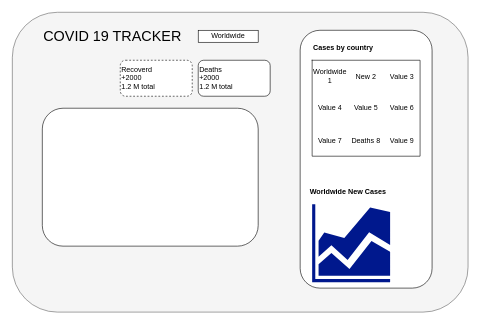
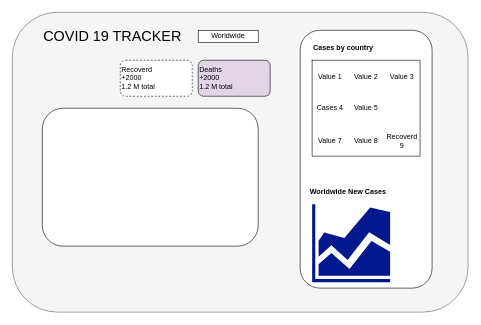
(330, 77) -> (330, 77)
(366, 77) -> (366, 77)
(234, 78) -> (234, 78)
(330, 108) -> (330, 108)
(402, 108) -> none
(366, 141) -> (366, 141)
(402, 141) -> (402, 141)
